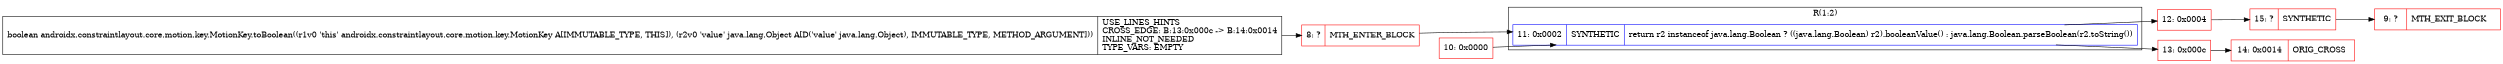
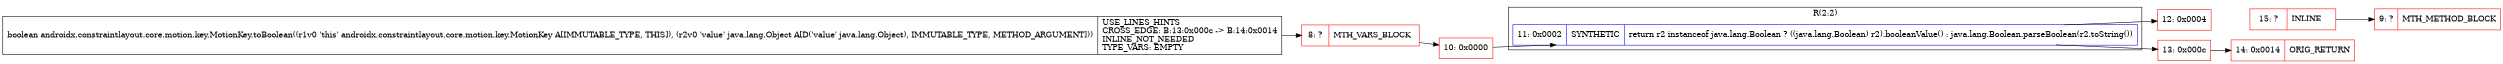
(1825, 14) -> (1825, 14)
(2307, 19) -> (2307, 19)
(2449, 19) -> (2449, 19)
(2228, 20) -> none
(1463, 32) -> (1426, 43)
(1372, 35) -> (1372, 35)
(2319, 50) -> (2320, 50)
